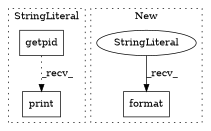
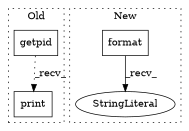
(47, 17) -> (36, 17)
(146, 70) -> (125, 70)
